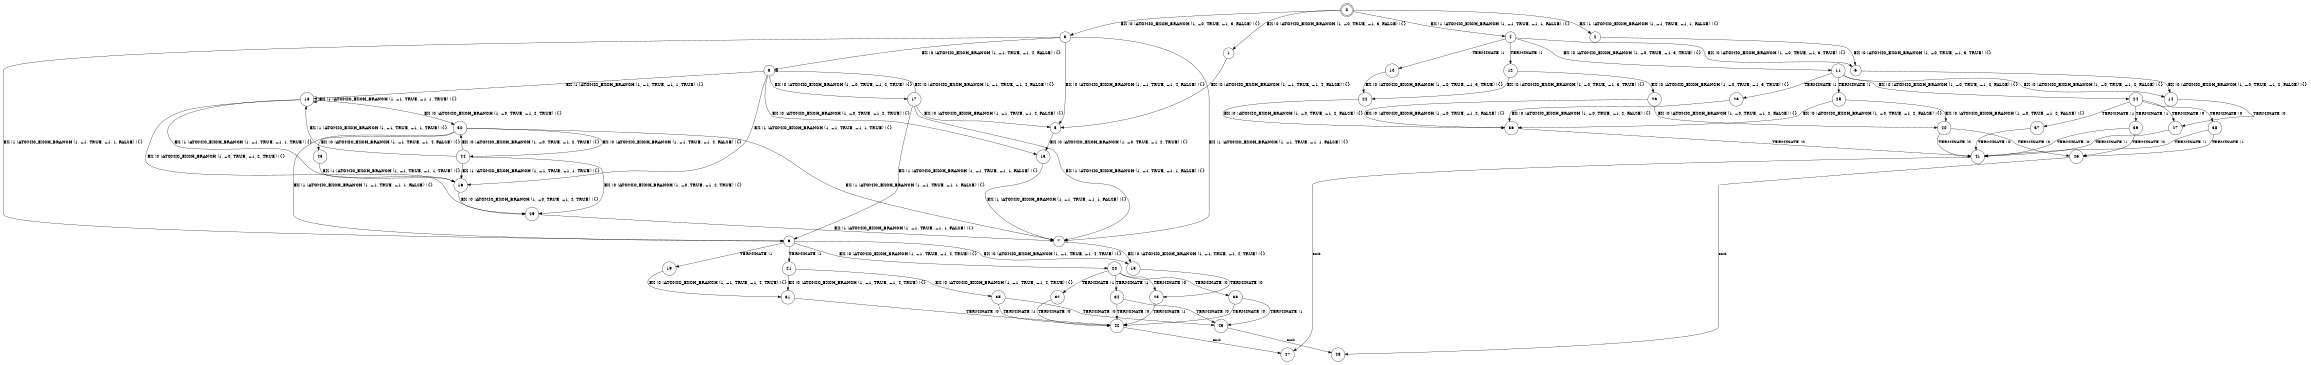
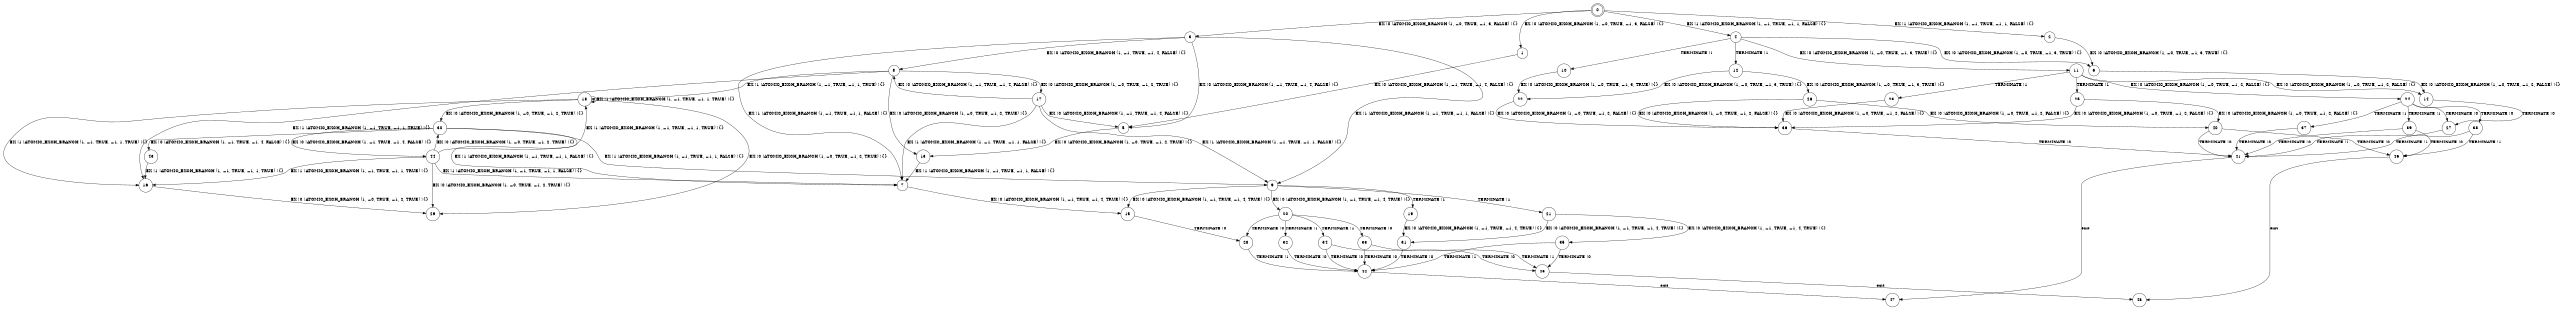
(795, 229) -> (627, 179)
